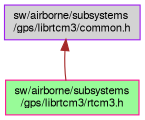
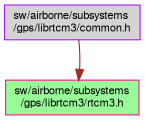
(65, 66) -> (80, 54)
